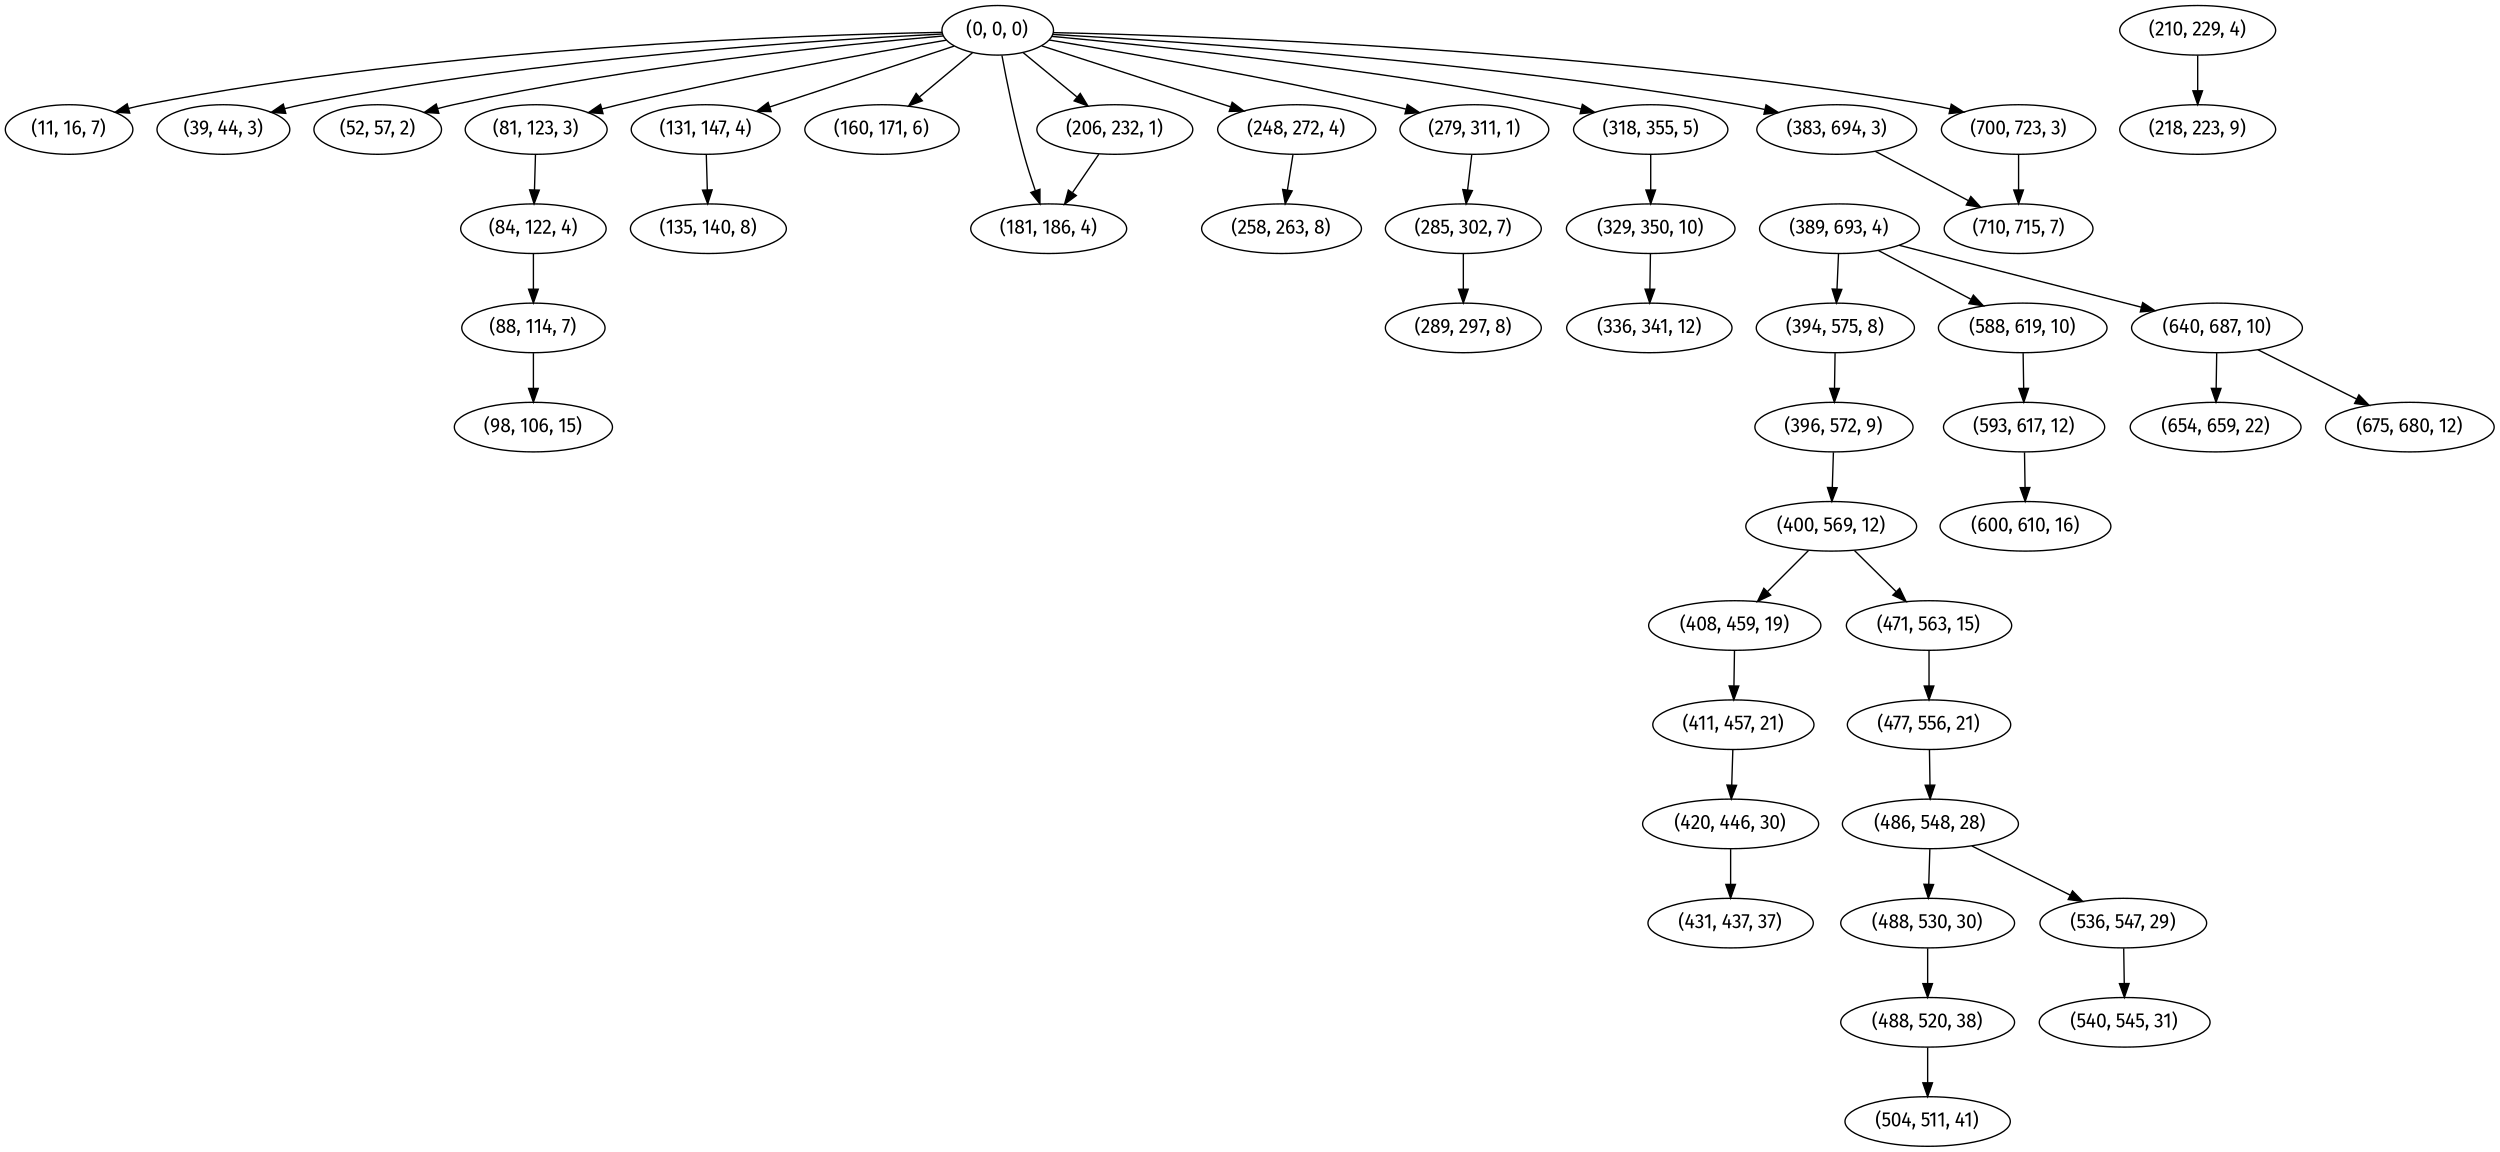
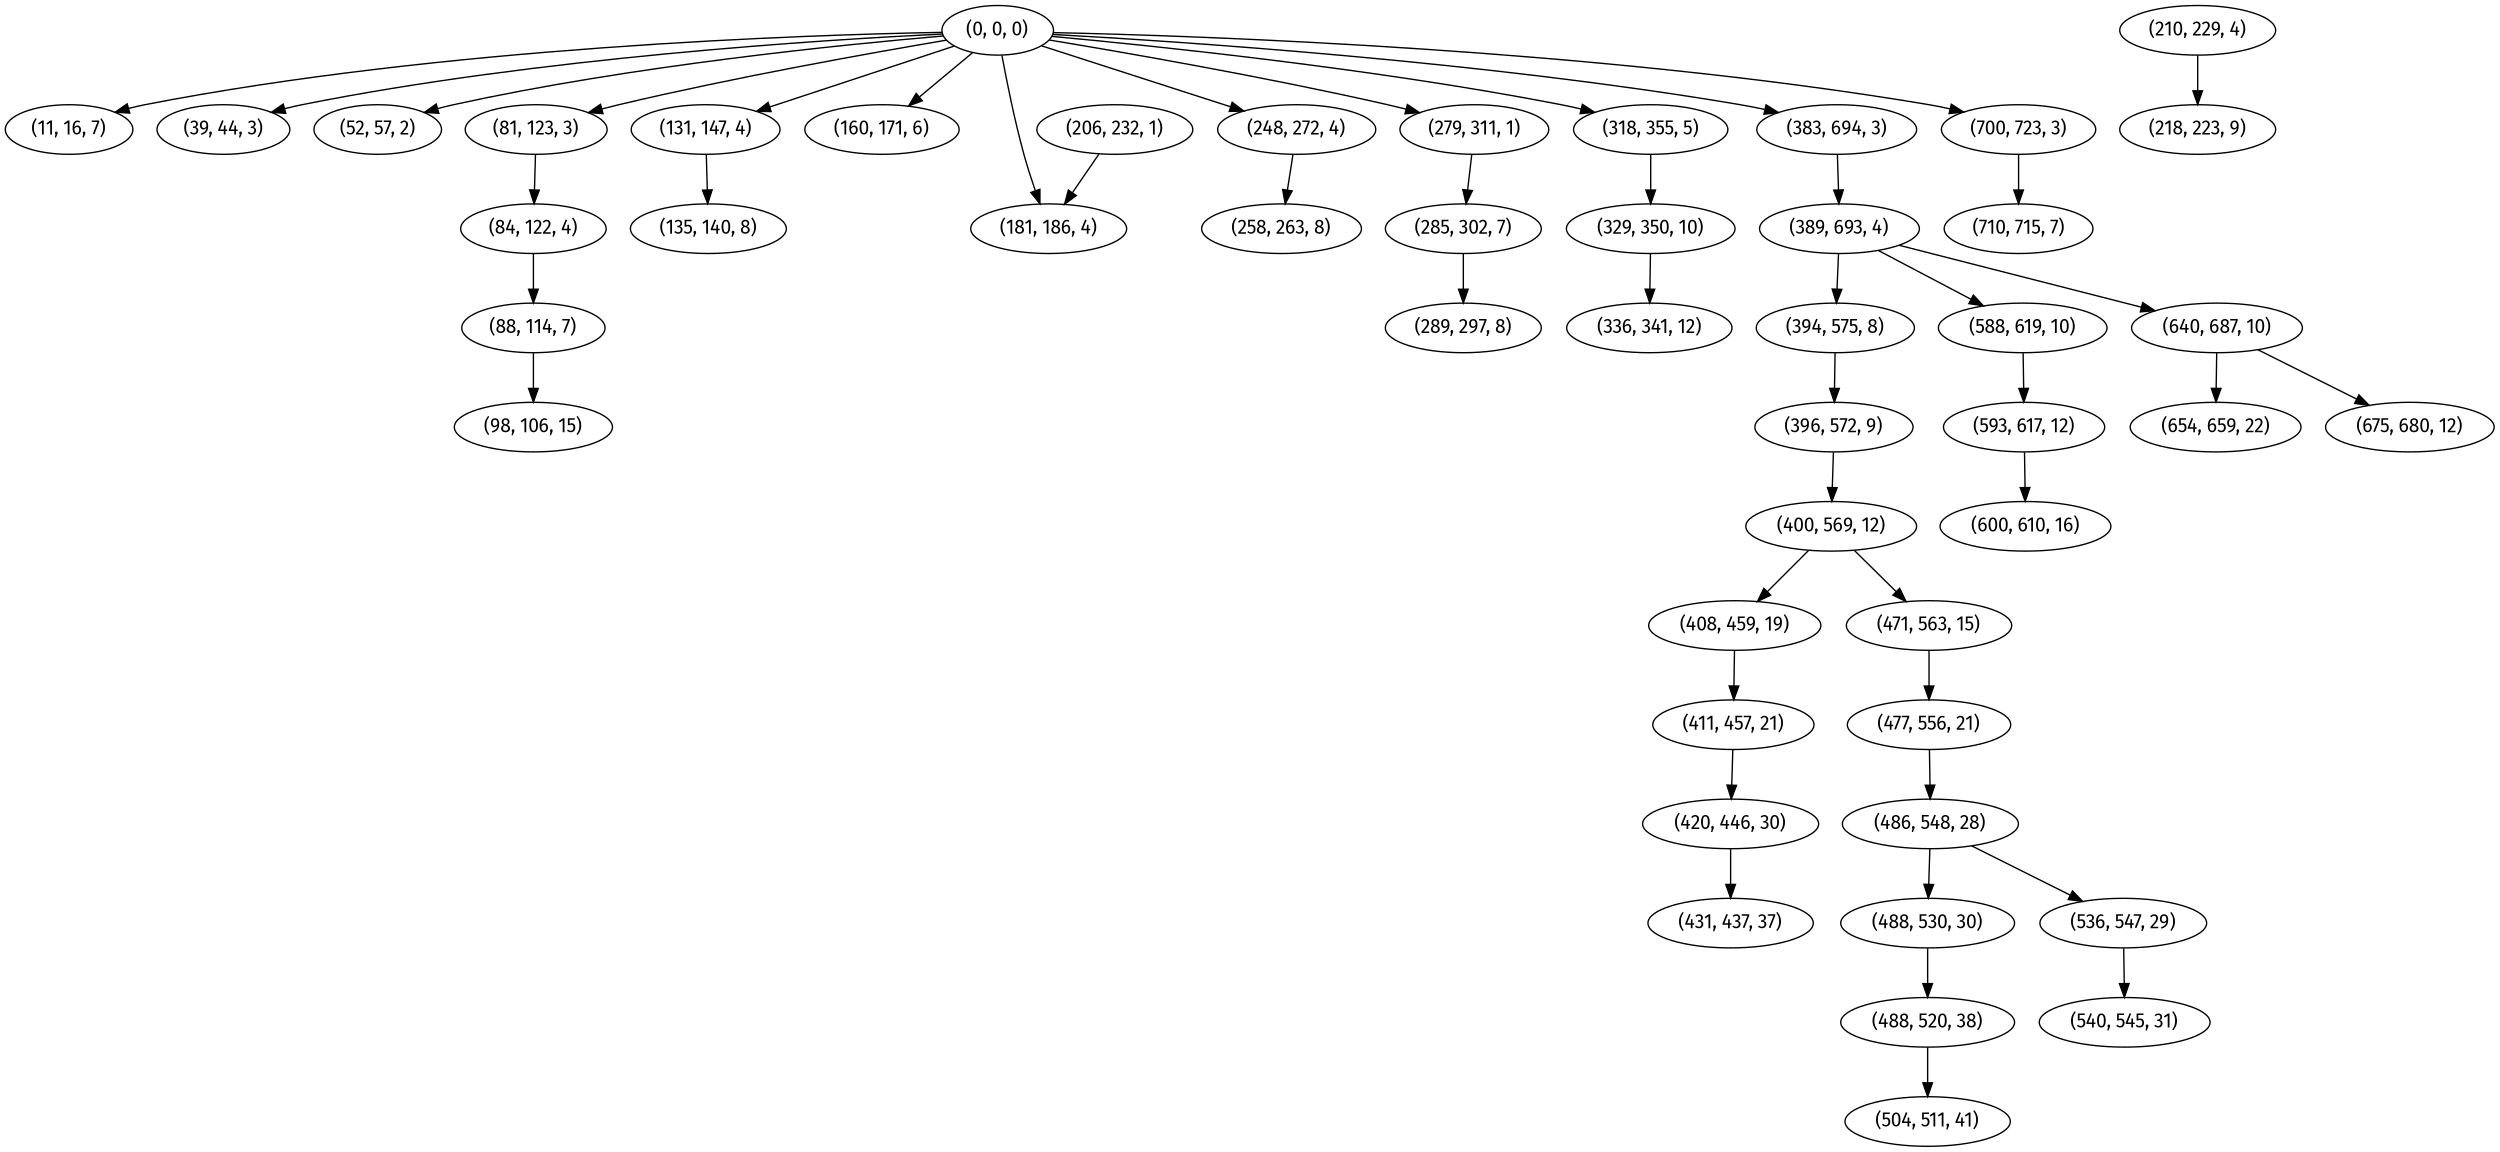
(1050, 75) -> none
(1922, 176) -> (1838, 172)
